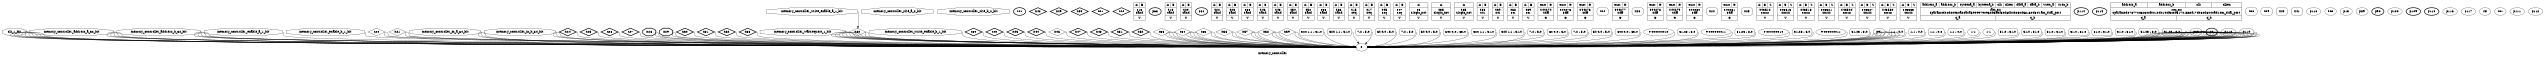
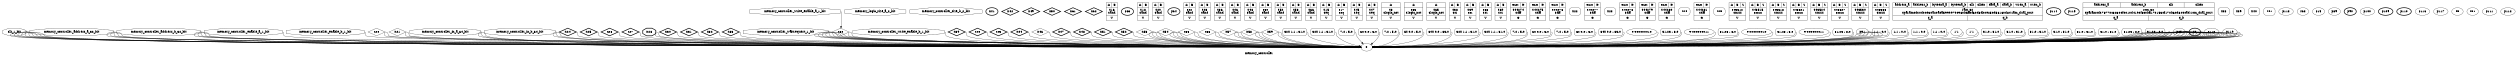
(897, 12) -> (875, 12)
(666, 32) -> none
